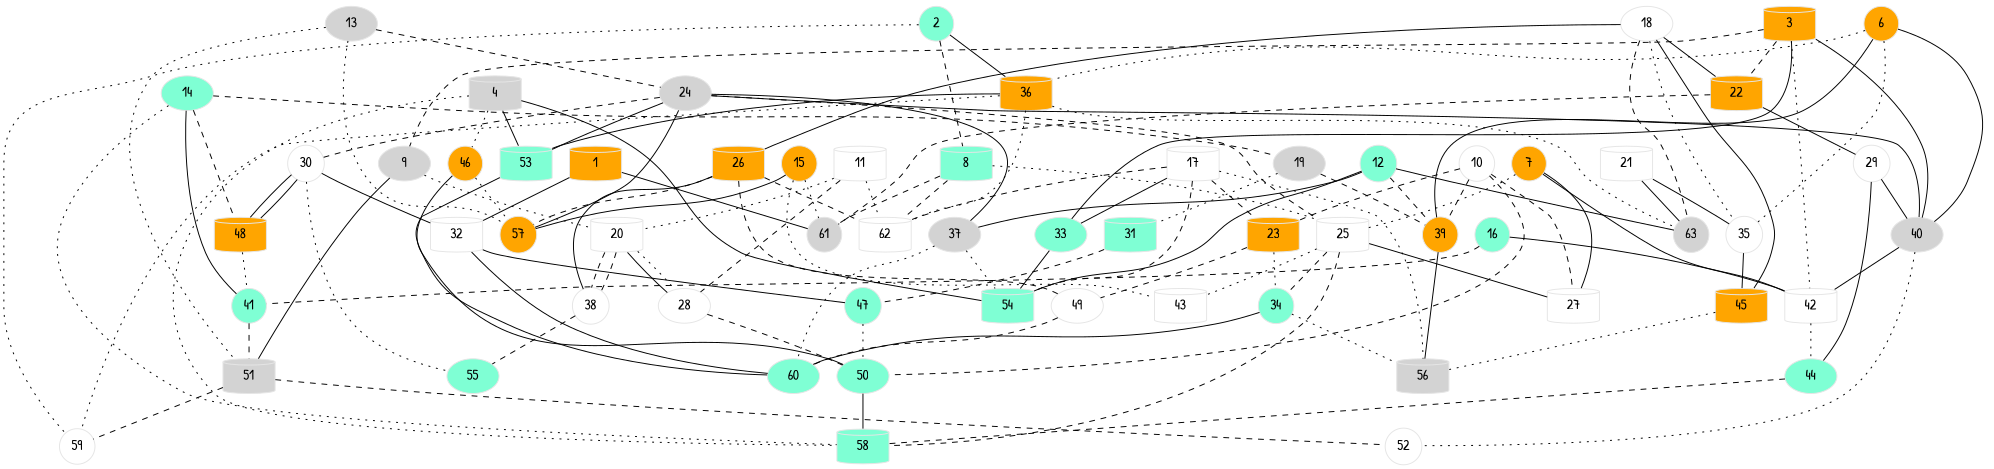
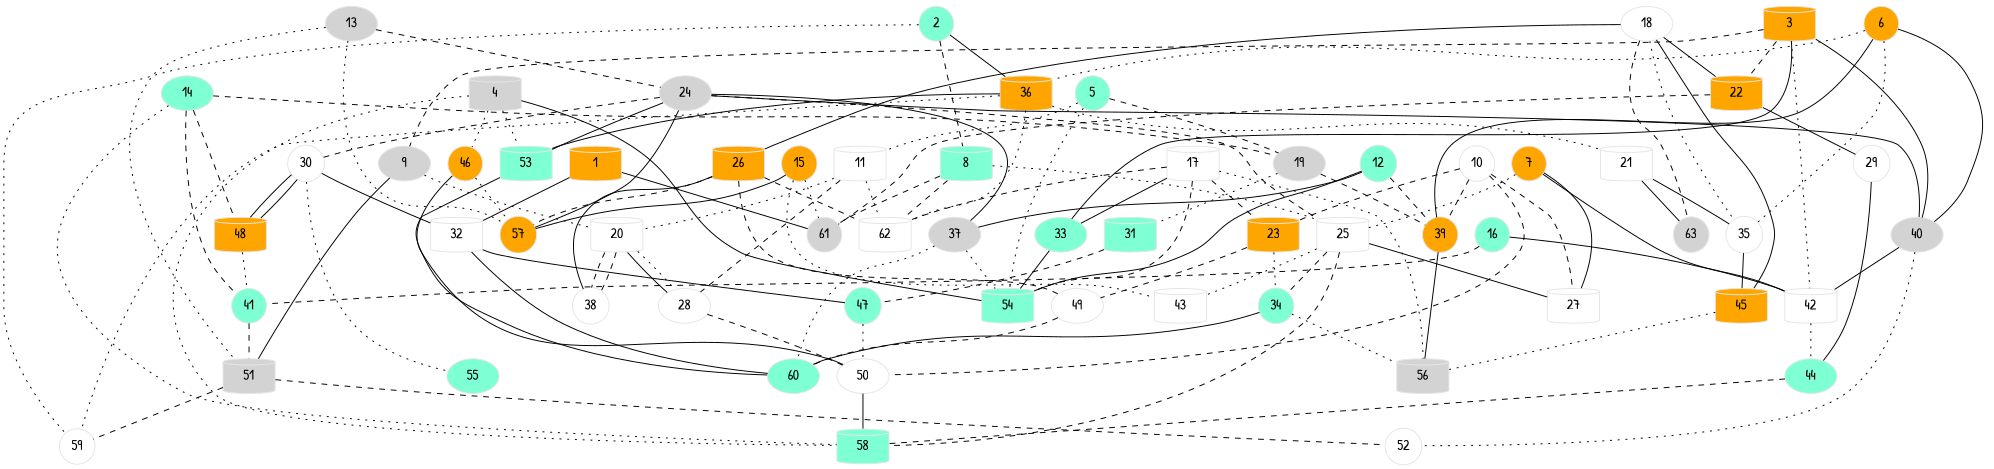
none -> (1093, 93)
(1394, 122) -> (1326, 127)
(513, 133) -> (513, 133)
(1894, 199) -> none
(1542, 202) -> none
(192, 204) -> (192, 204)
(528, 343) -> none
(863, 376) -> (863, 376)
